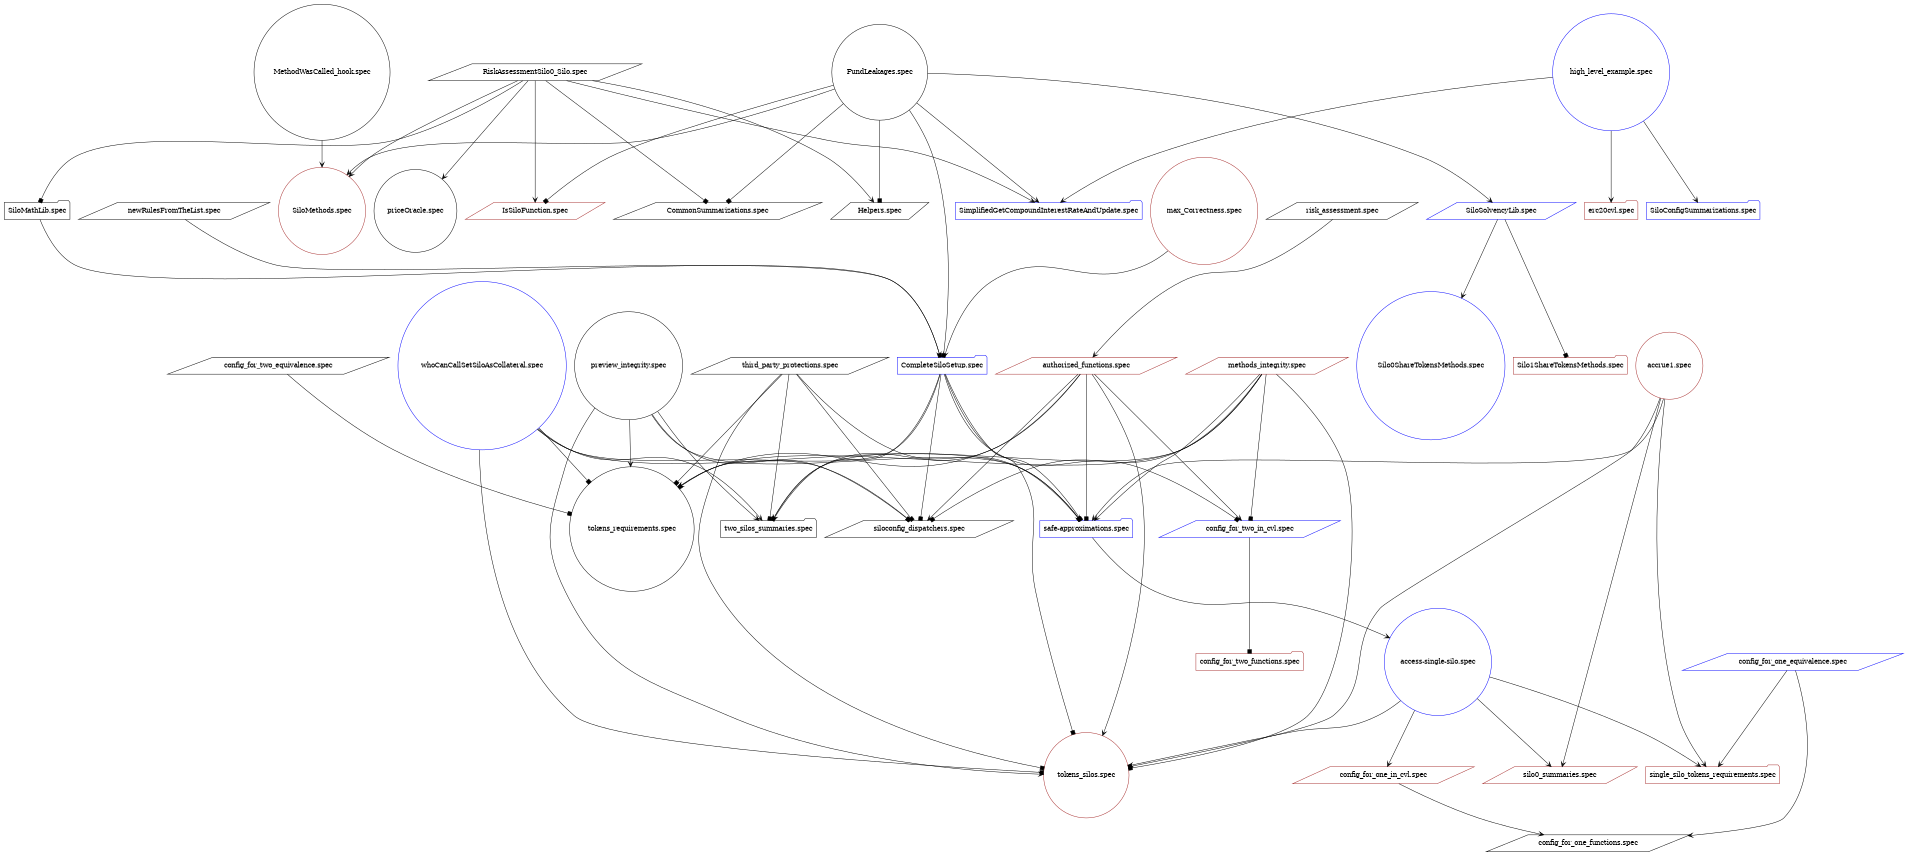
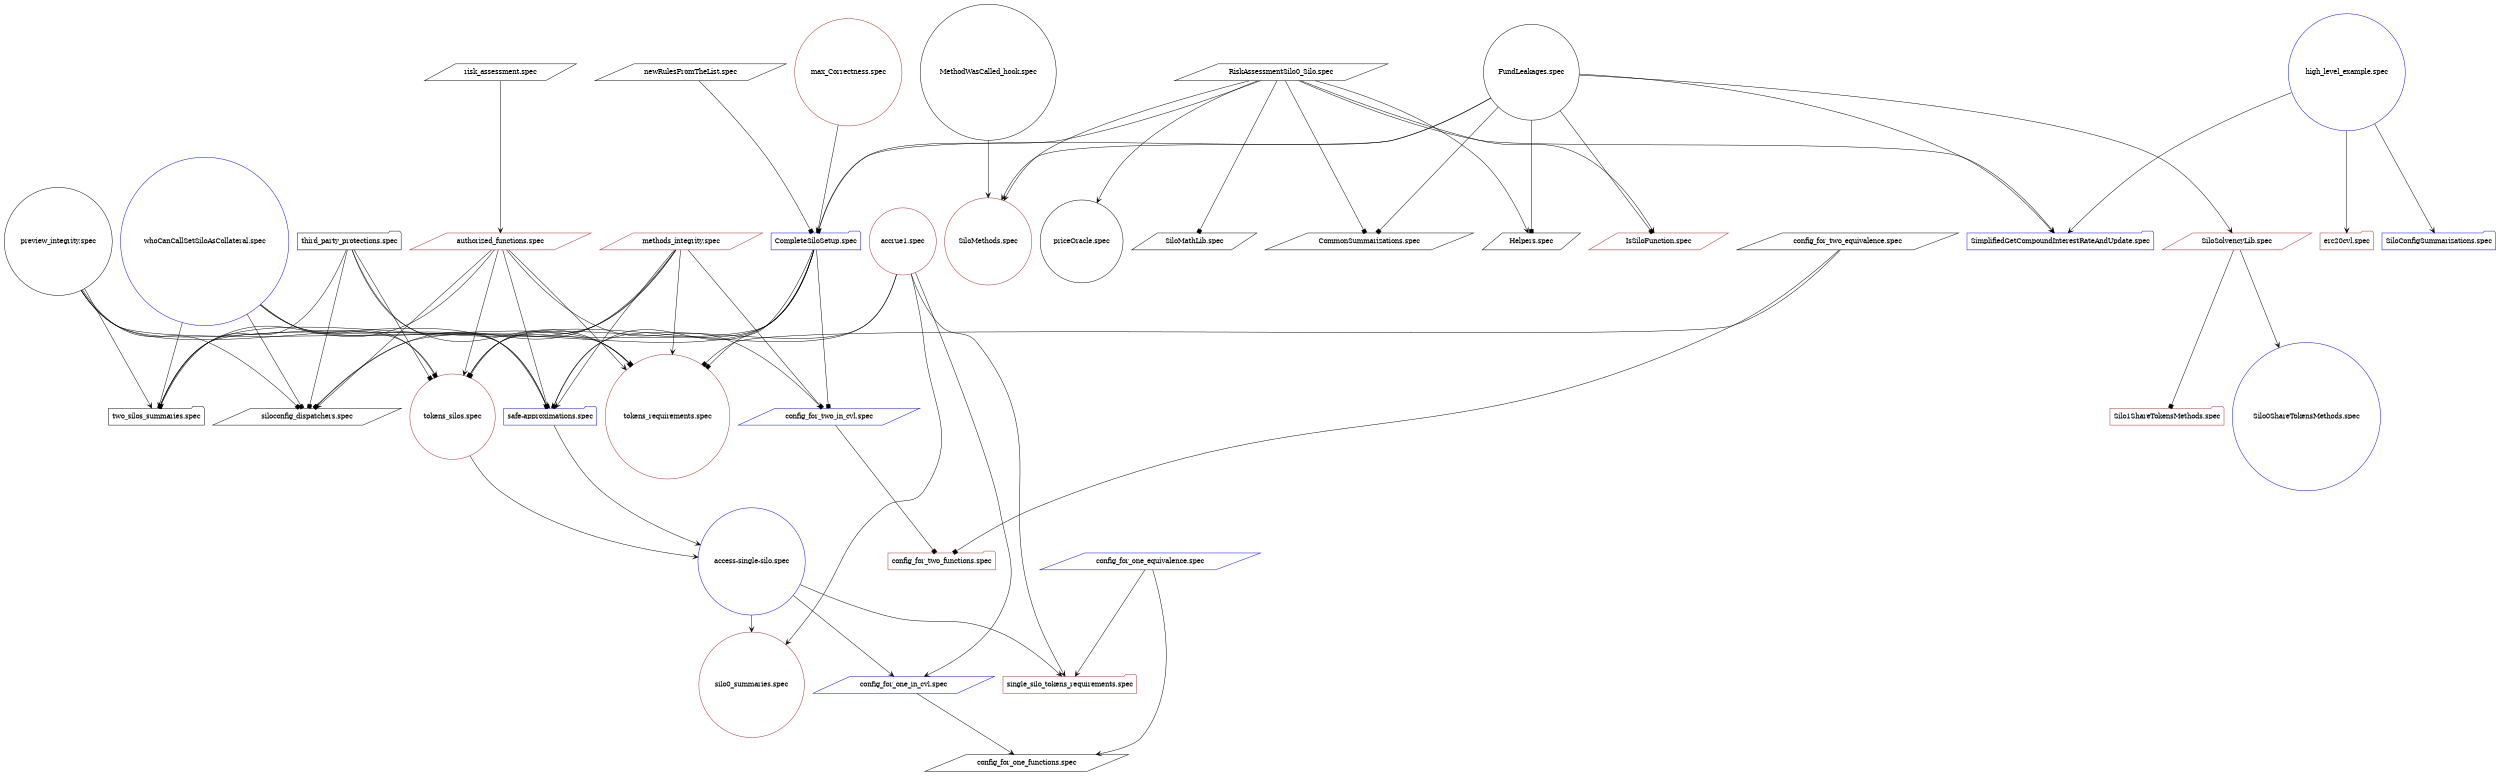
(37, 211) -> (1194, 241)
(1501, 211) -> (2237, 241)
(498, 271) -> (1096, 132)
(790, 366) -> (349, 241)
none -> (1407, 420)
none -> (994, 486)
(632, 529) -> (668, 417)
(1310, 729) -> (570, 528)
(1383, 775) -> (904, 685)
(1560, 775) -> (752, 685)
